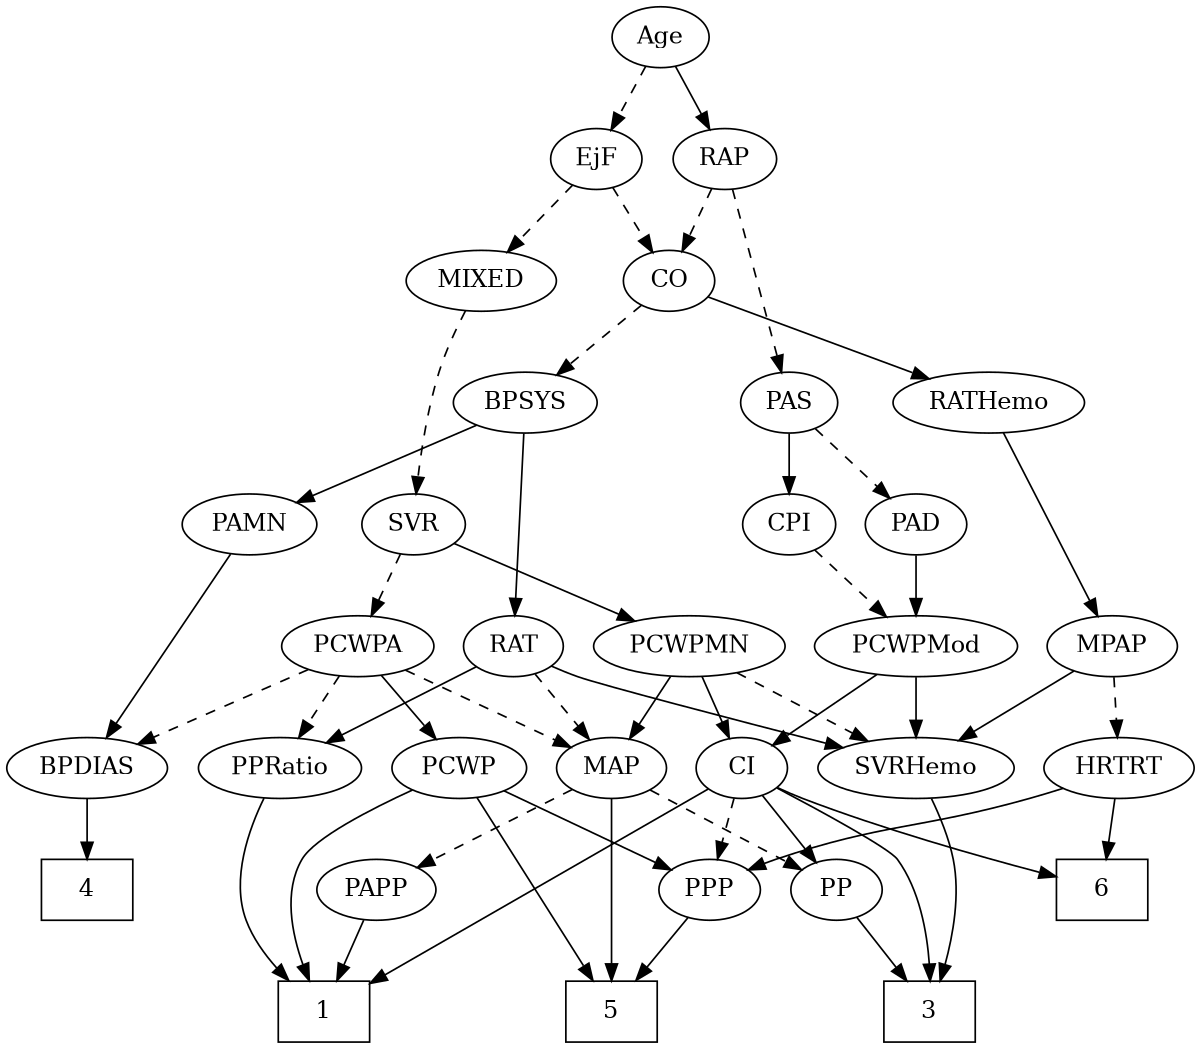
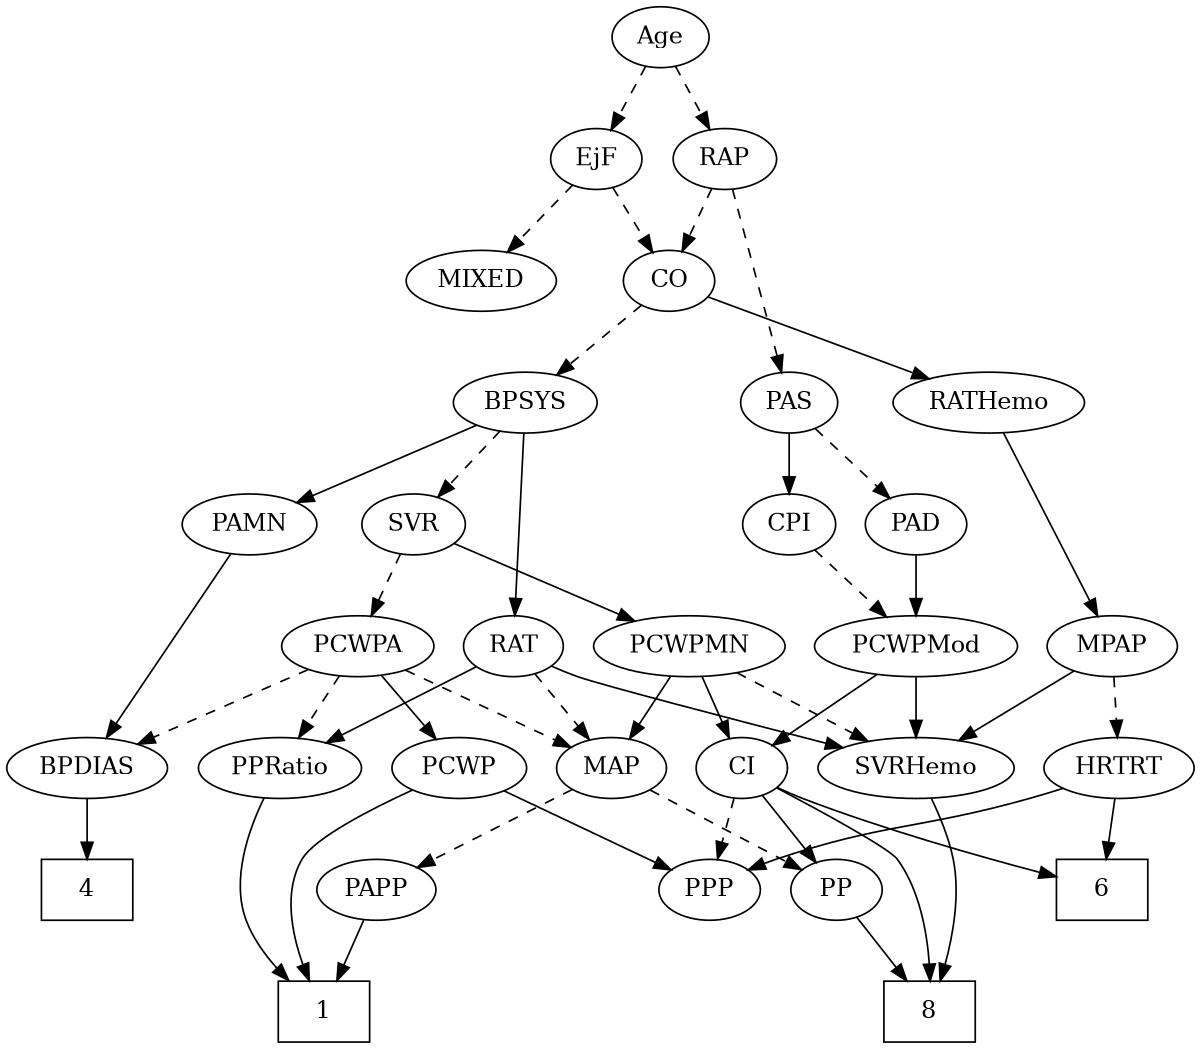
(688, 90) -> (688, 90)
(434, 391) -> (475, 458)
(547, 882) -> none
(612, 1012) -> none
(930, 1012) -> (930, 1012)
